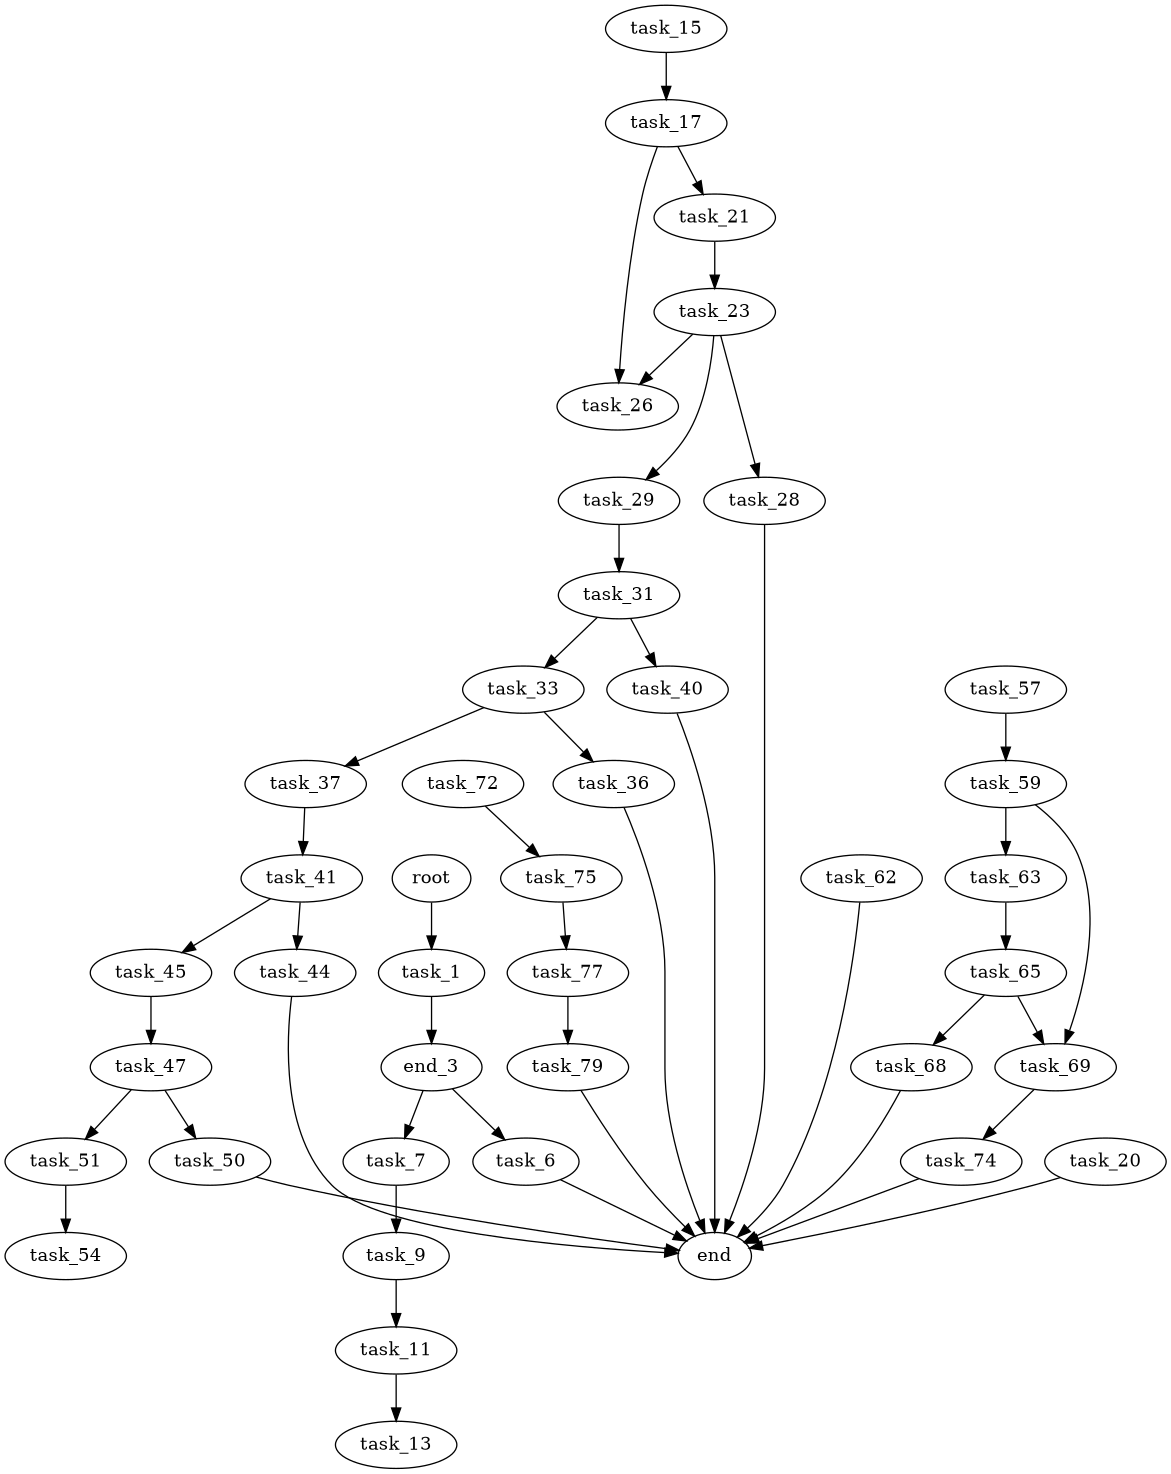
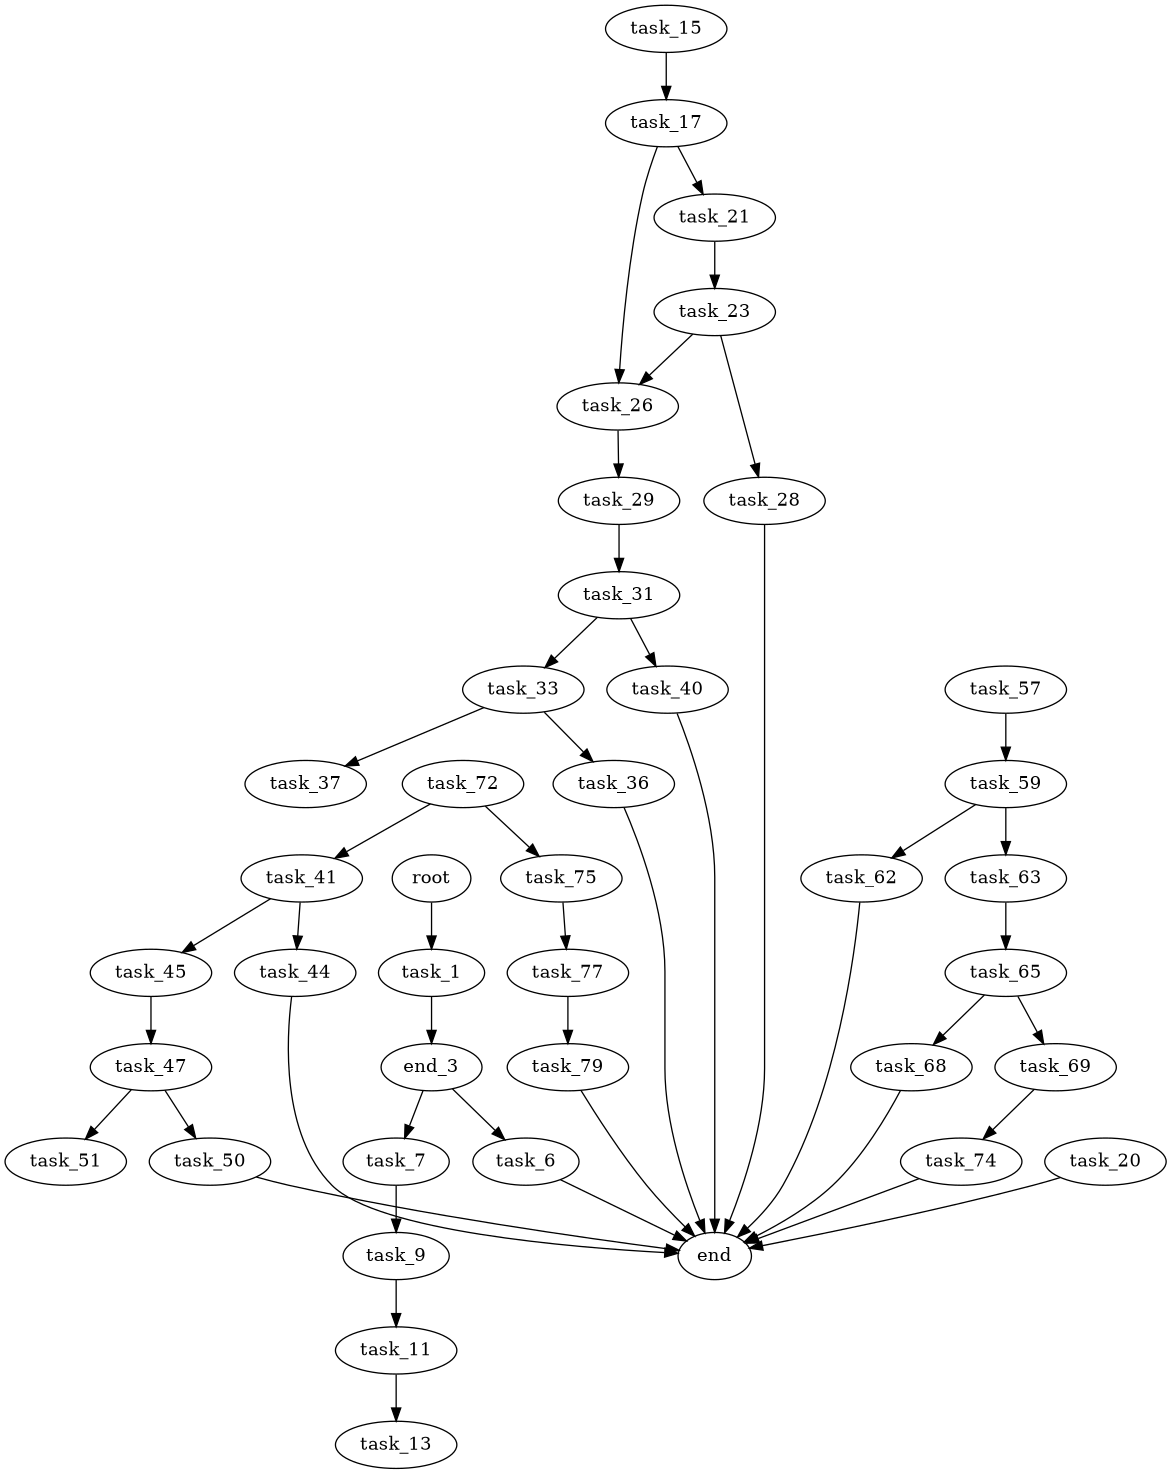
(699, 409) -> (618, 447)
(304, 825) -> (388, 828)
(1089, 910) -> (939, 828)
(66, 1256) -> none
